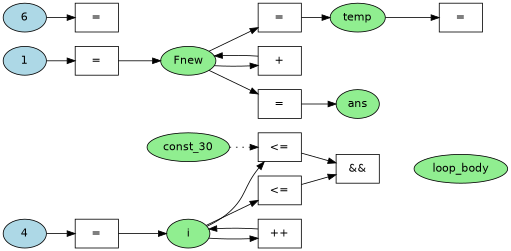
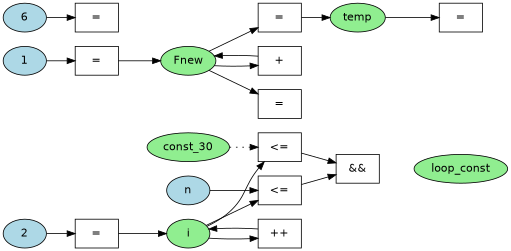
(358, 104) -> none
(461, 169) -> (461, 169)
none -> (188, 190)
(25, 234) -> (25, 234)
